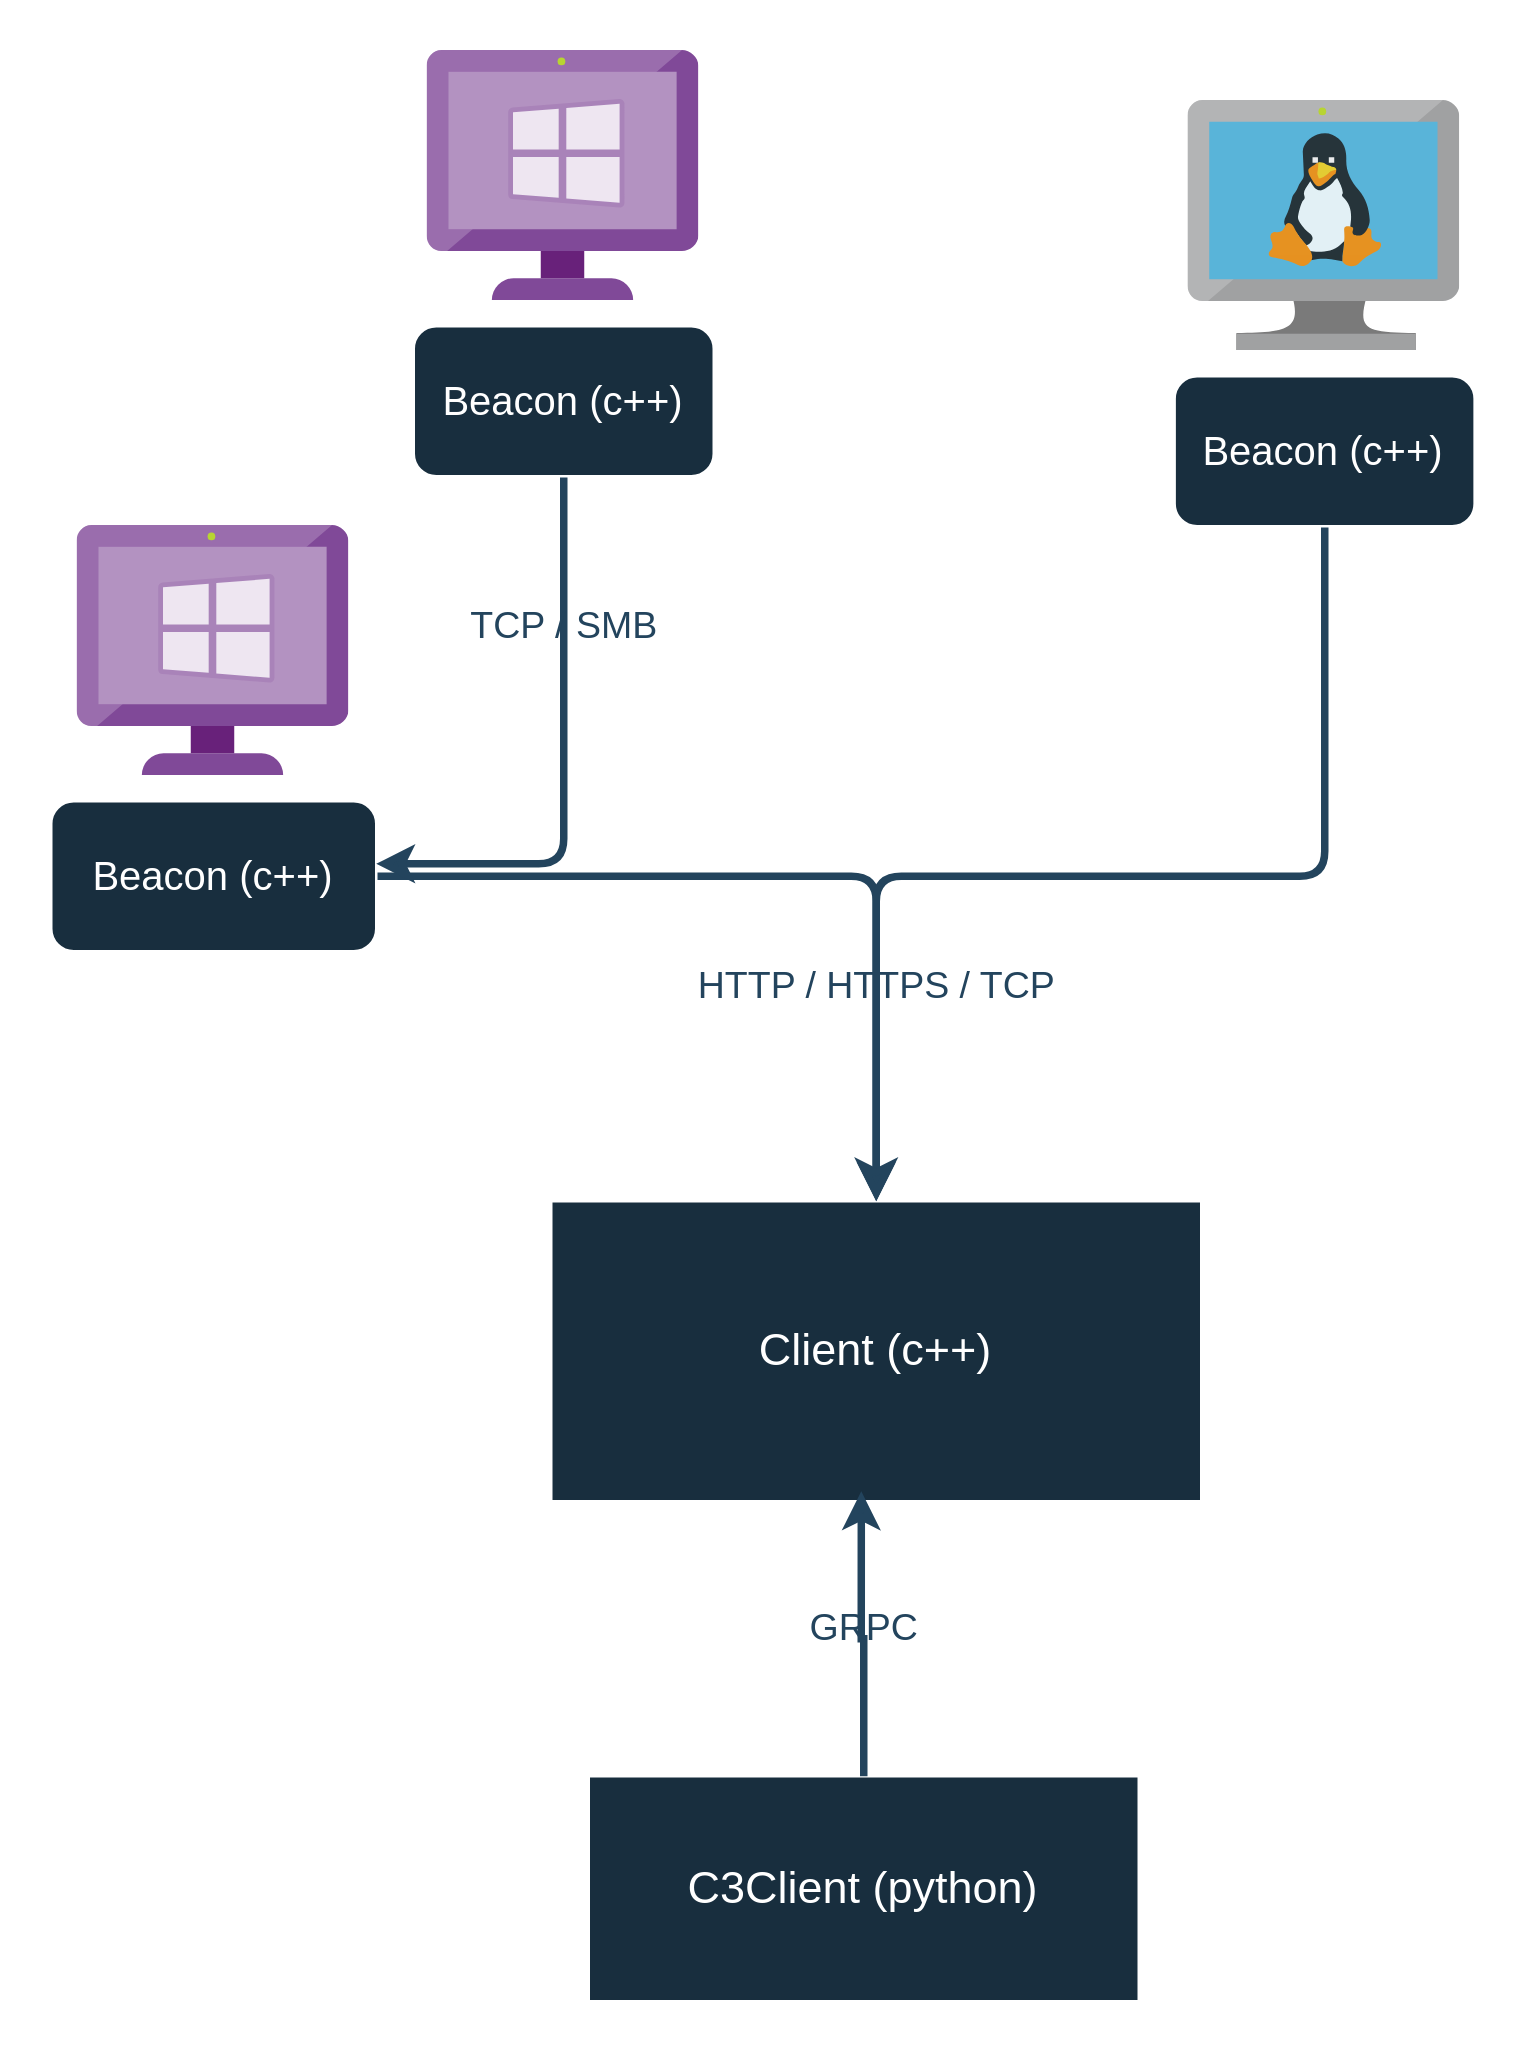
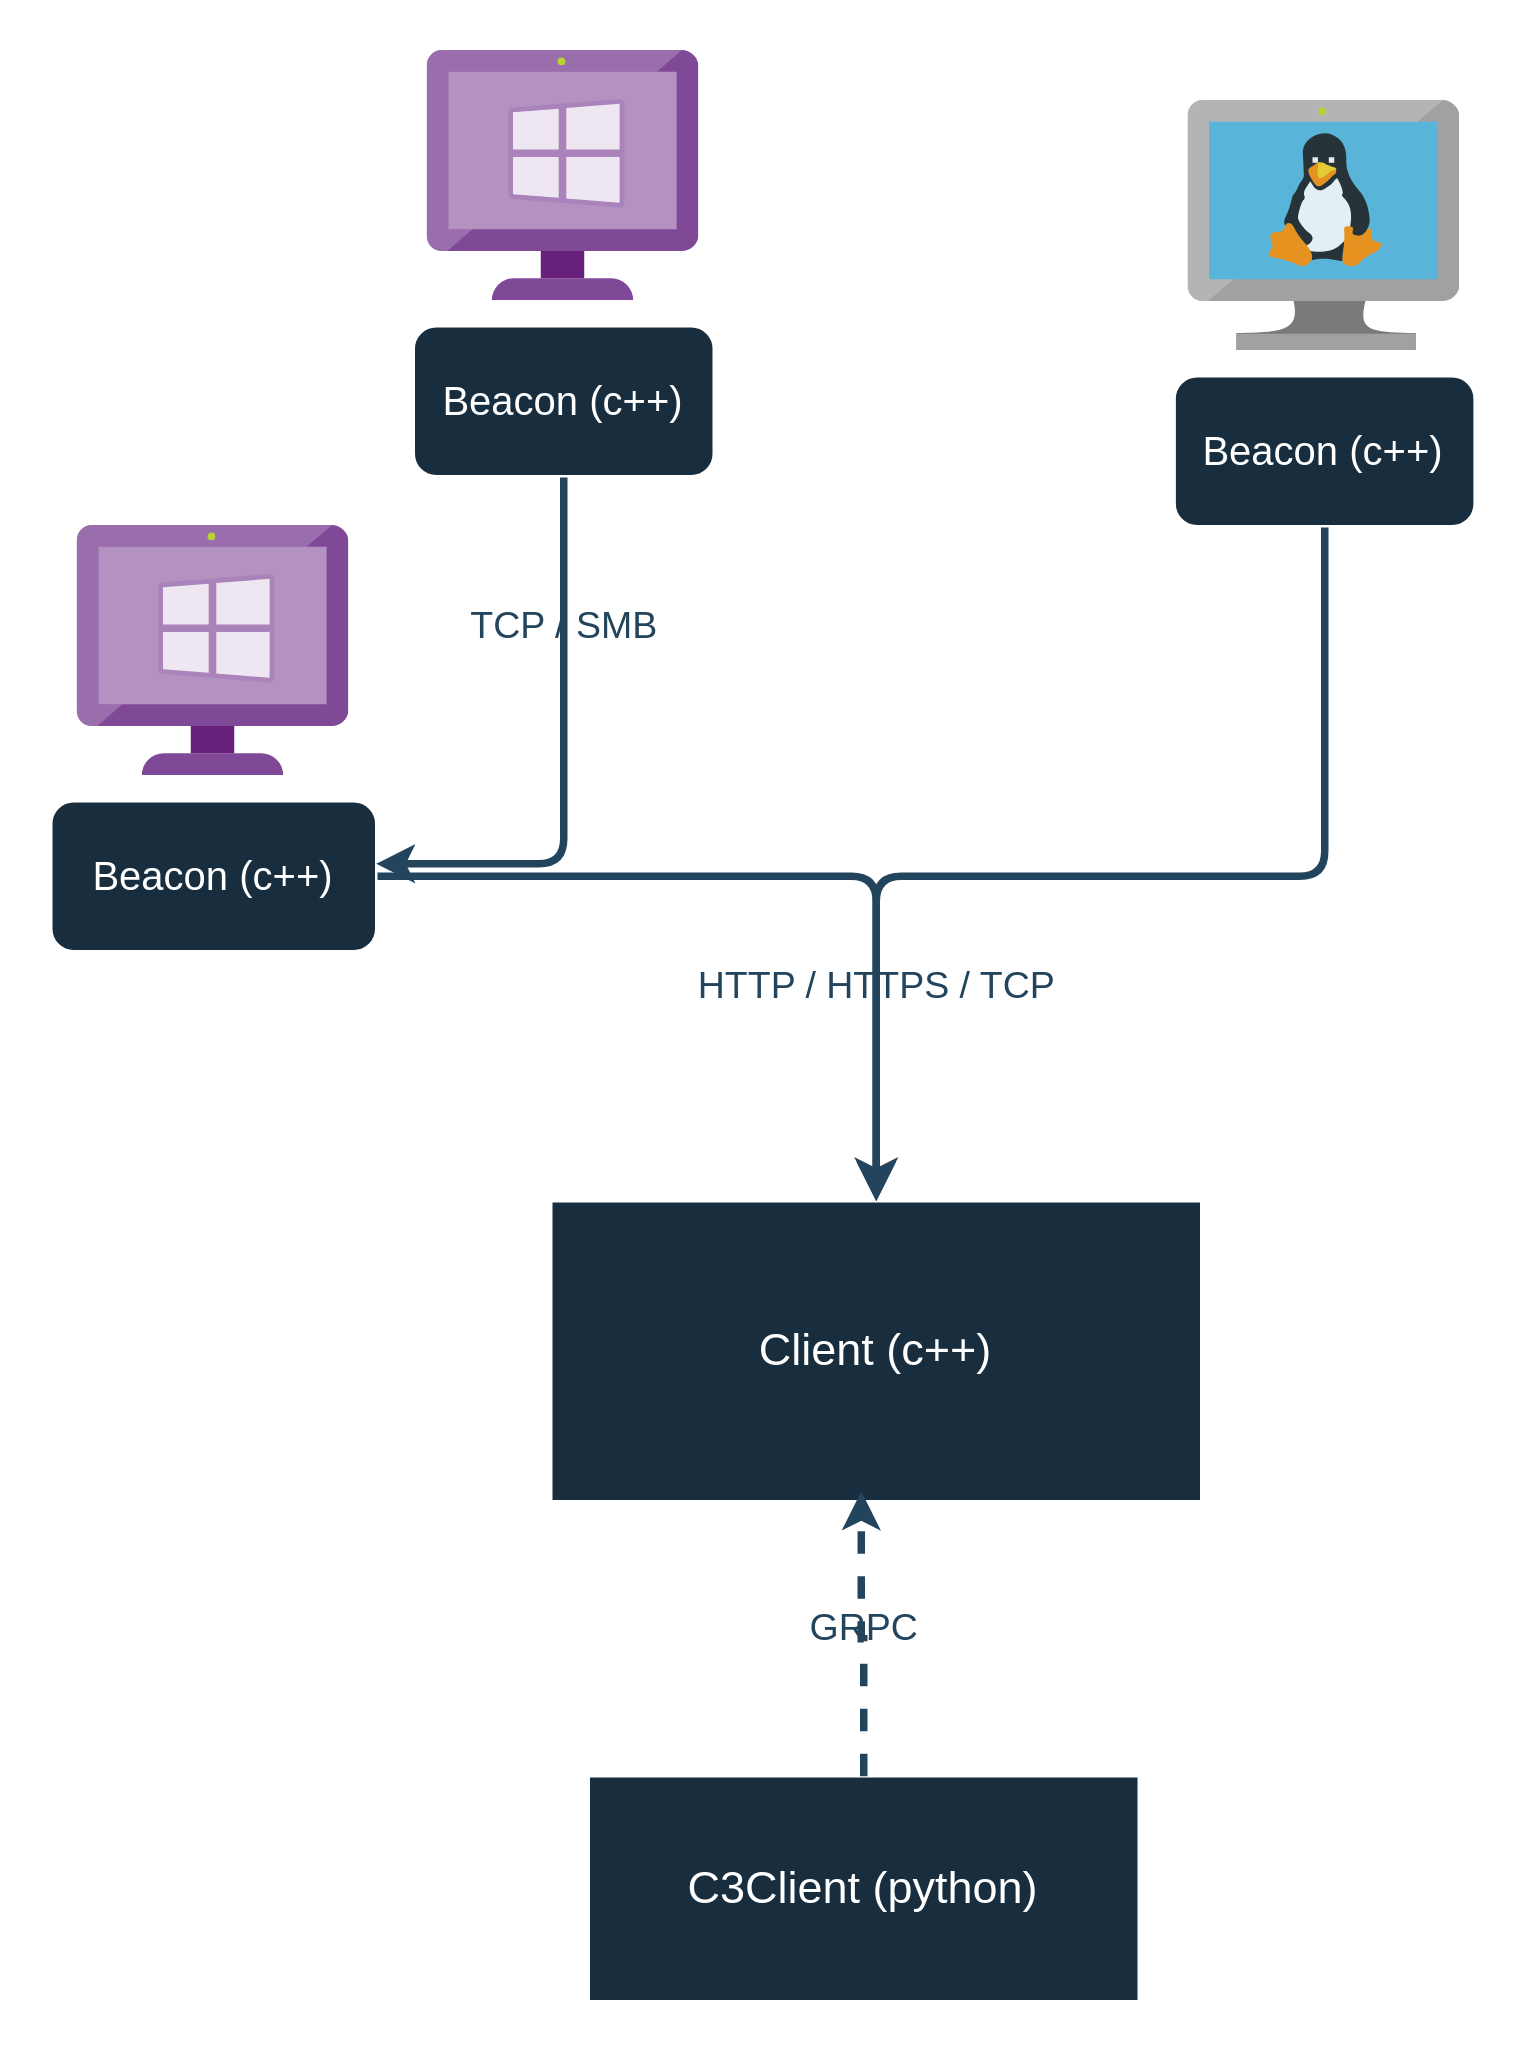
(864, 1652) -> (864, 1652)
